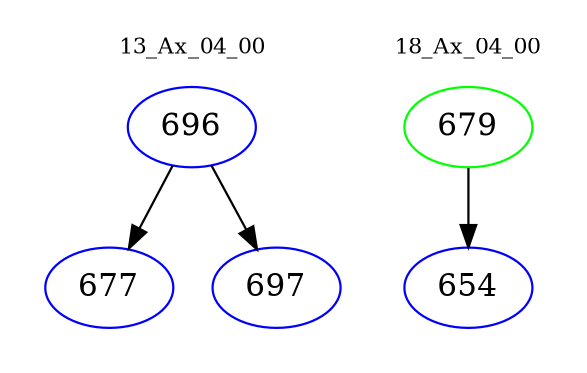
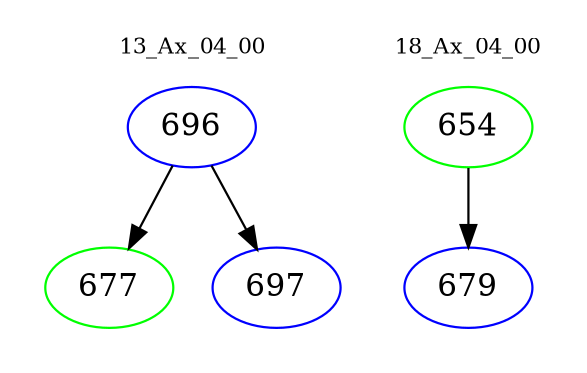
(468, 127) -> (468, 288)
(468, 197) -> (468, 197)
(109, 288) -> (109, 288)
(468, 288) -> (468, 127)
